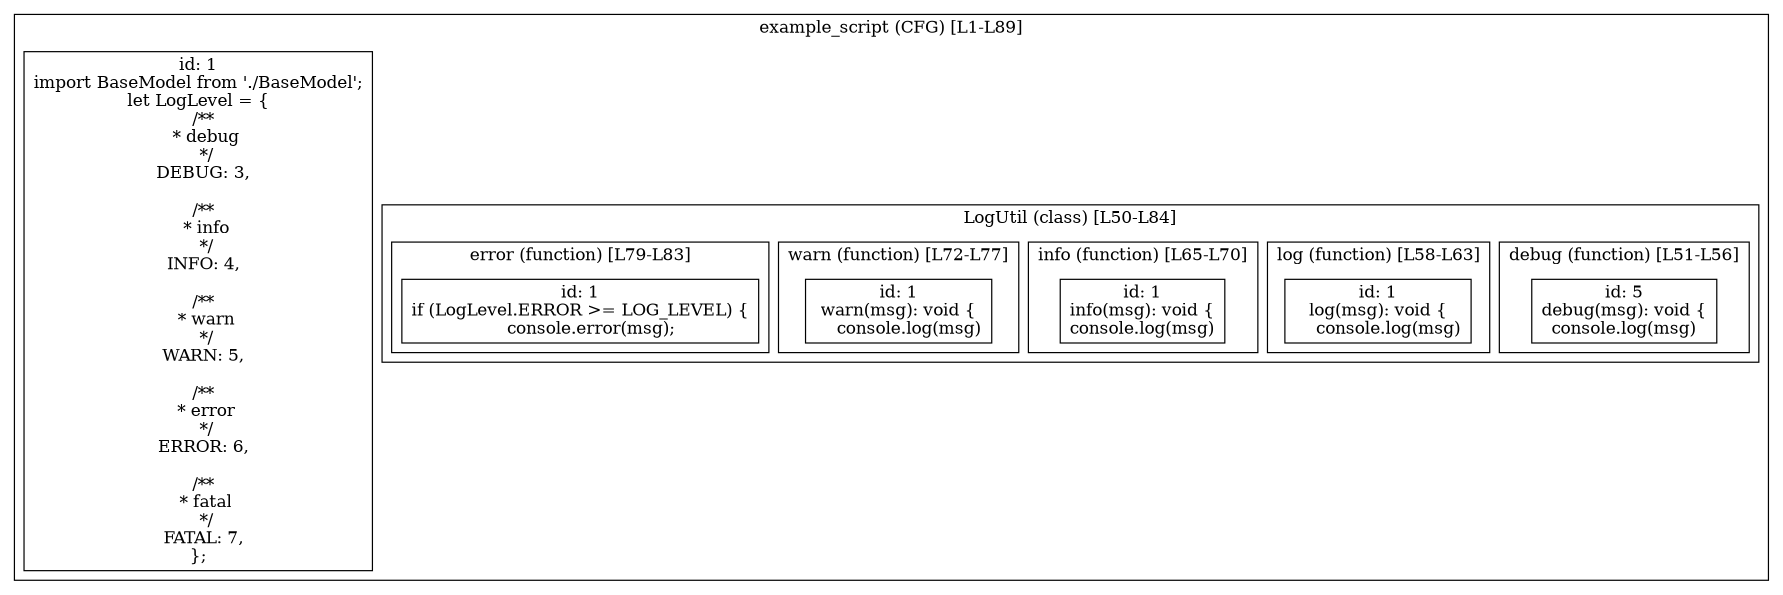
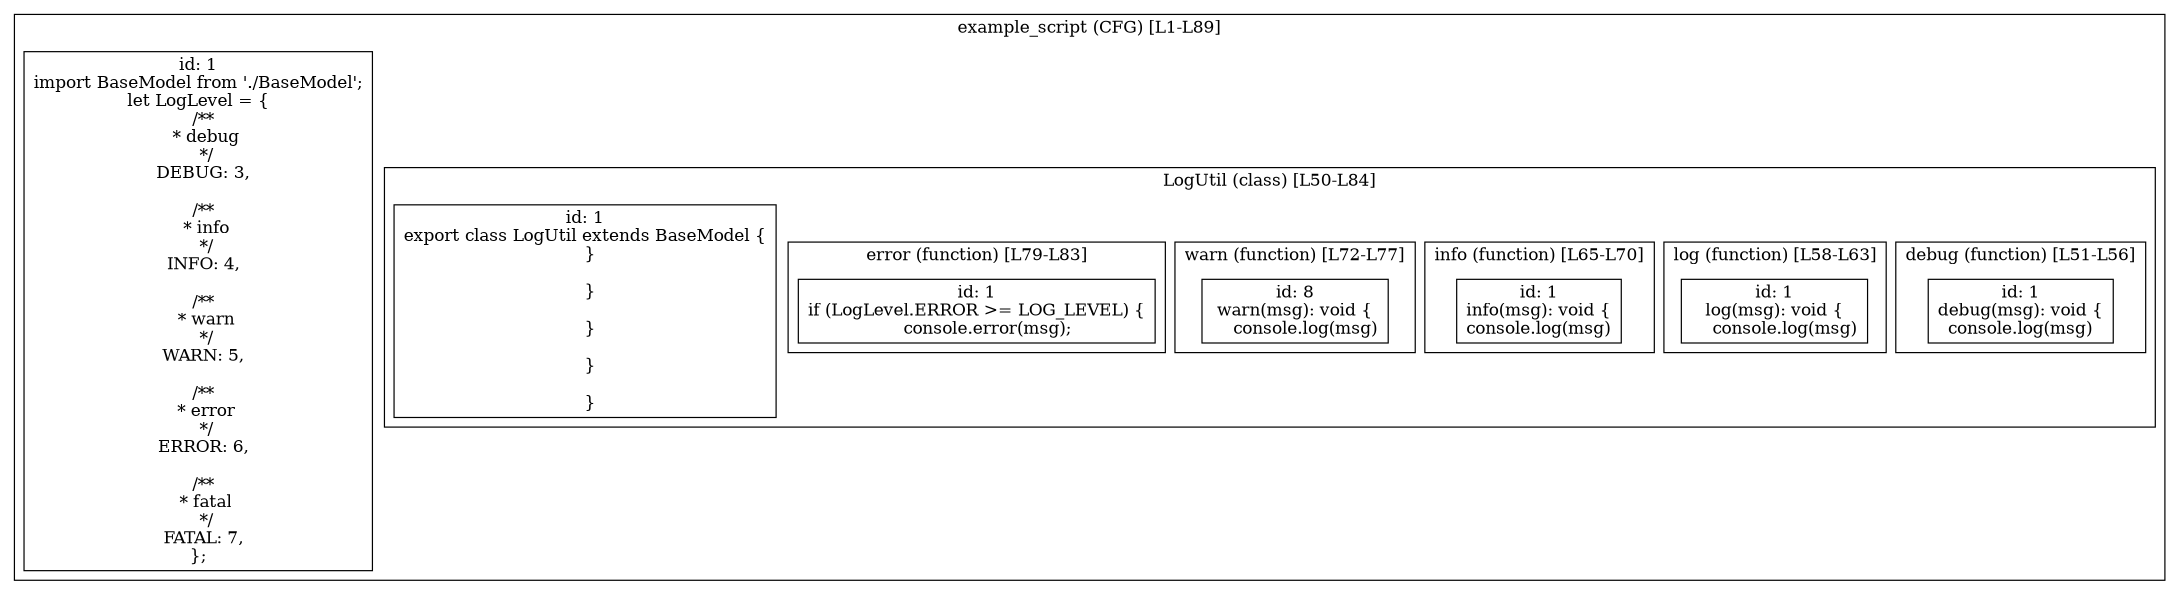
none -> (585, 311)
(899, 311) -> (1295, 311)
(1624, 311) -> (2021, 311)
